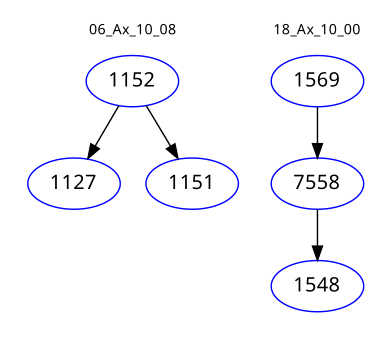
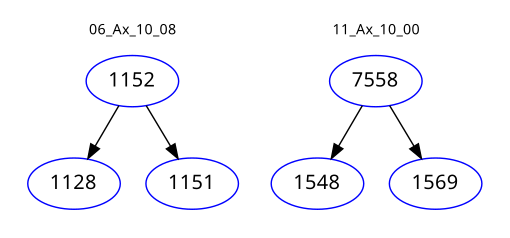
(317, 31) -> (377, 31)
(317, 125) -> (402, 126)
(74, 184) -> (74, 184)
